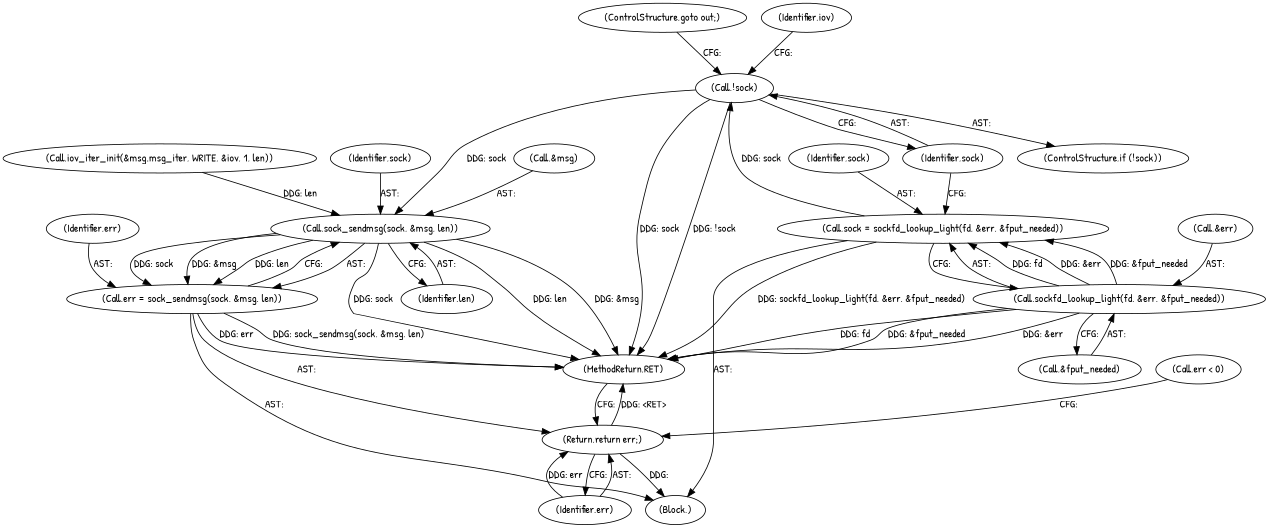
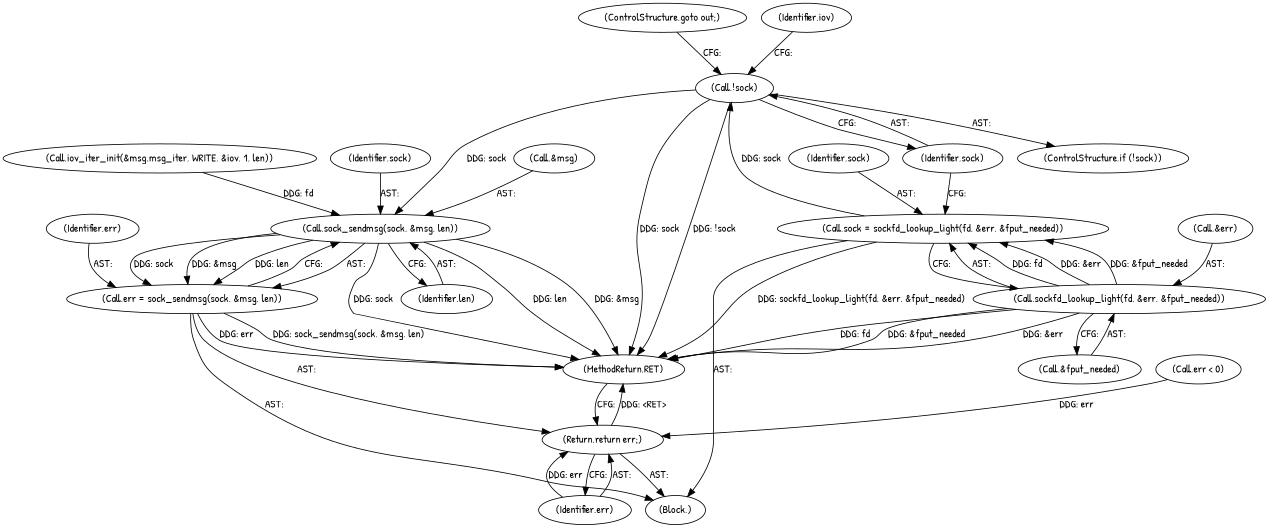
(300, 194) -> (298, 194)
(1070, 405) -> (1077, 405)
(661, 475) -> (661, 475)
